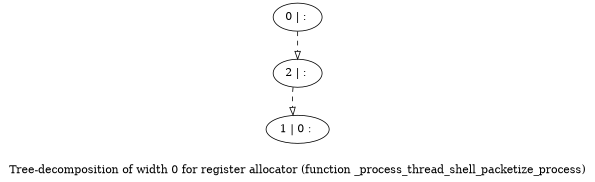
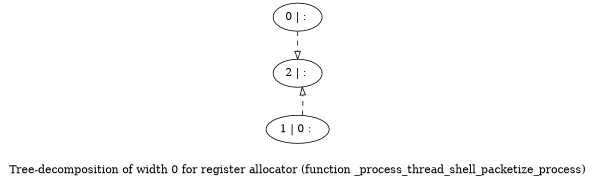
(292, 97) -> (303, 105)
